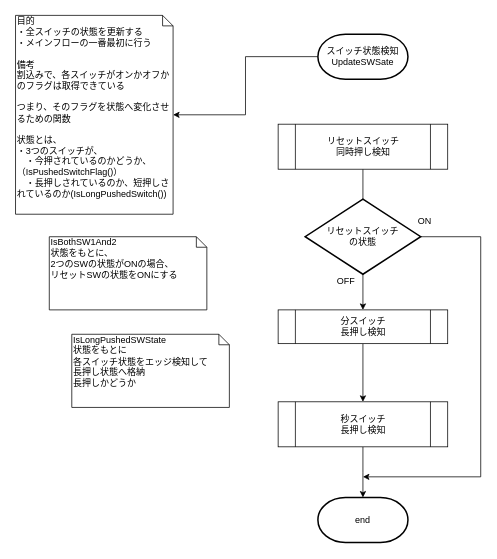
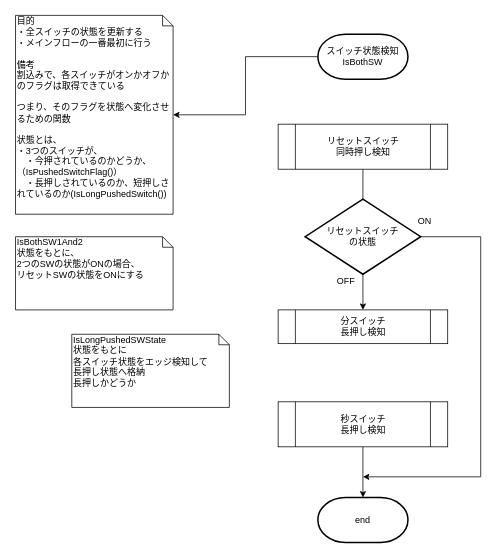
(363, 57) -> (363, 57)
(128, 273) -> (94, 273)
(363, 395) -> none
